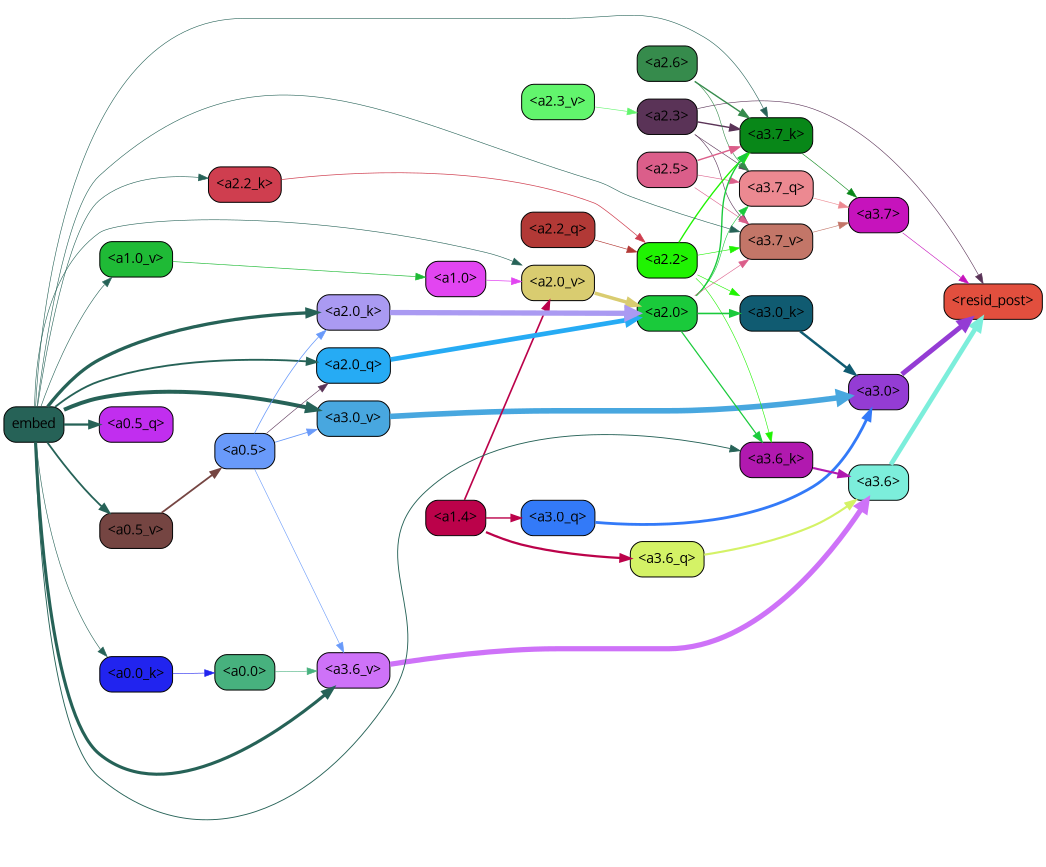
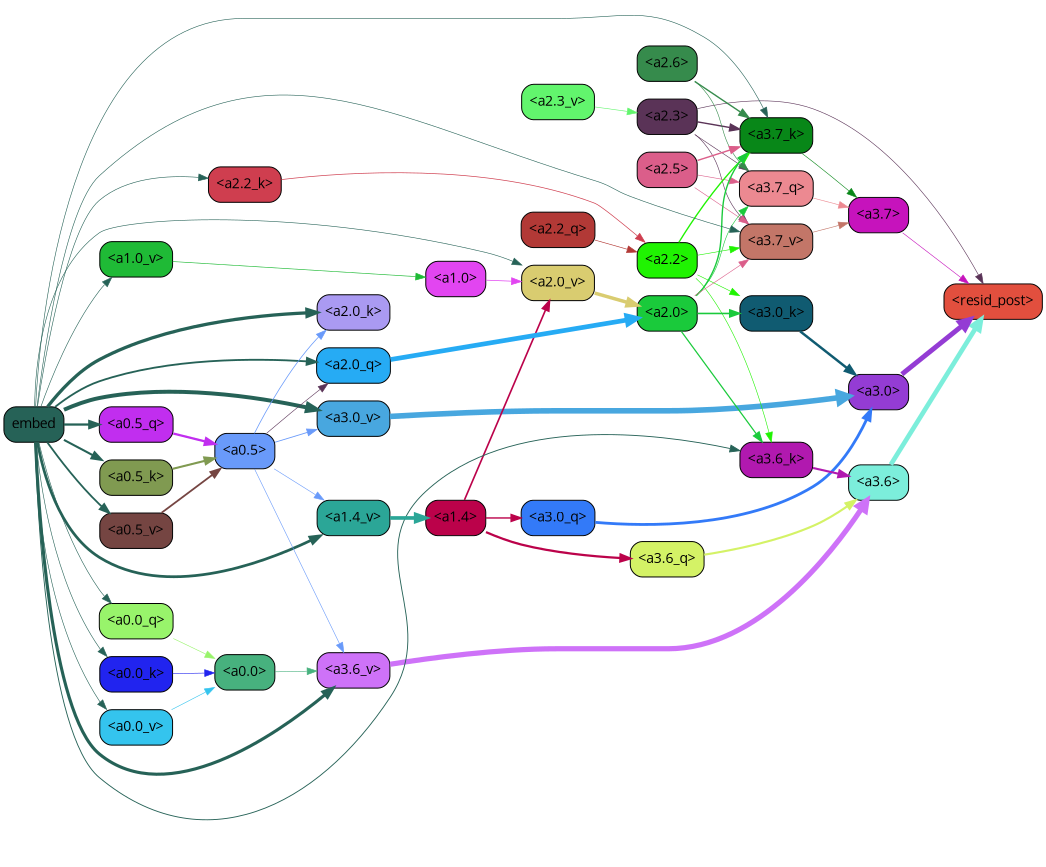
(508, 313) -> none
none -> (189, 438)
none -> (136, 478)
none -> (354, 518)
none -> (136, 621)
none -> (136, 727)
